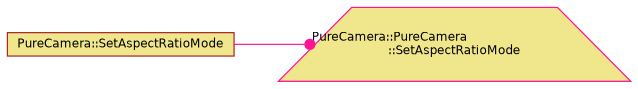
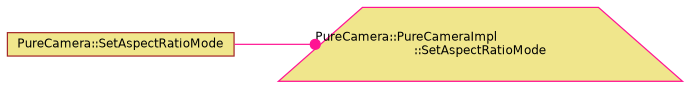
(455, 44) -> (480, 44)
